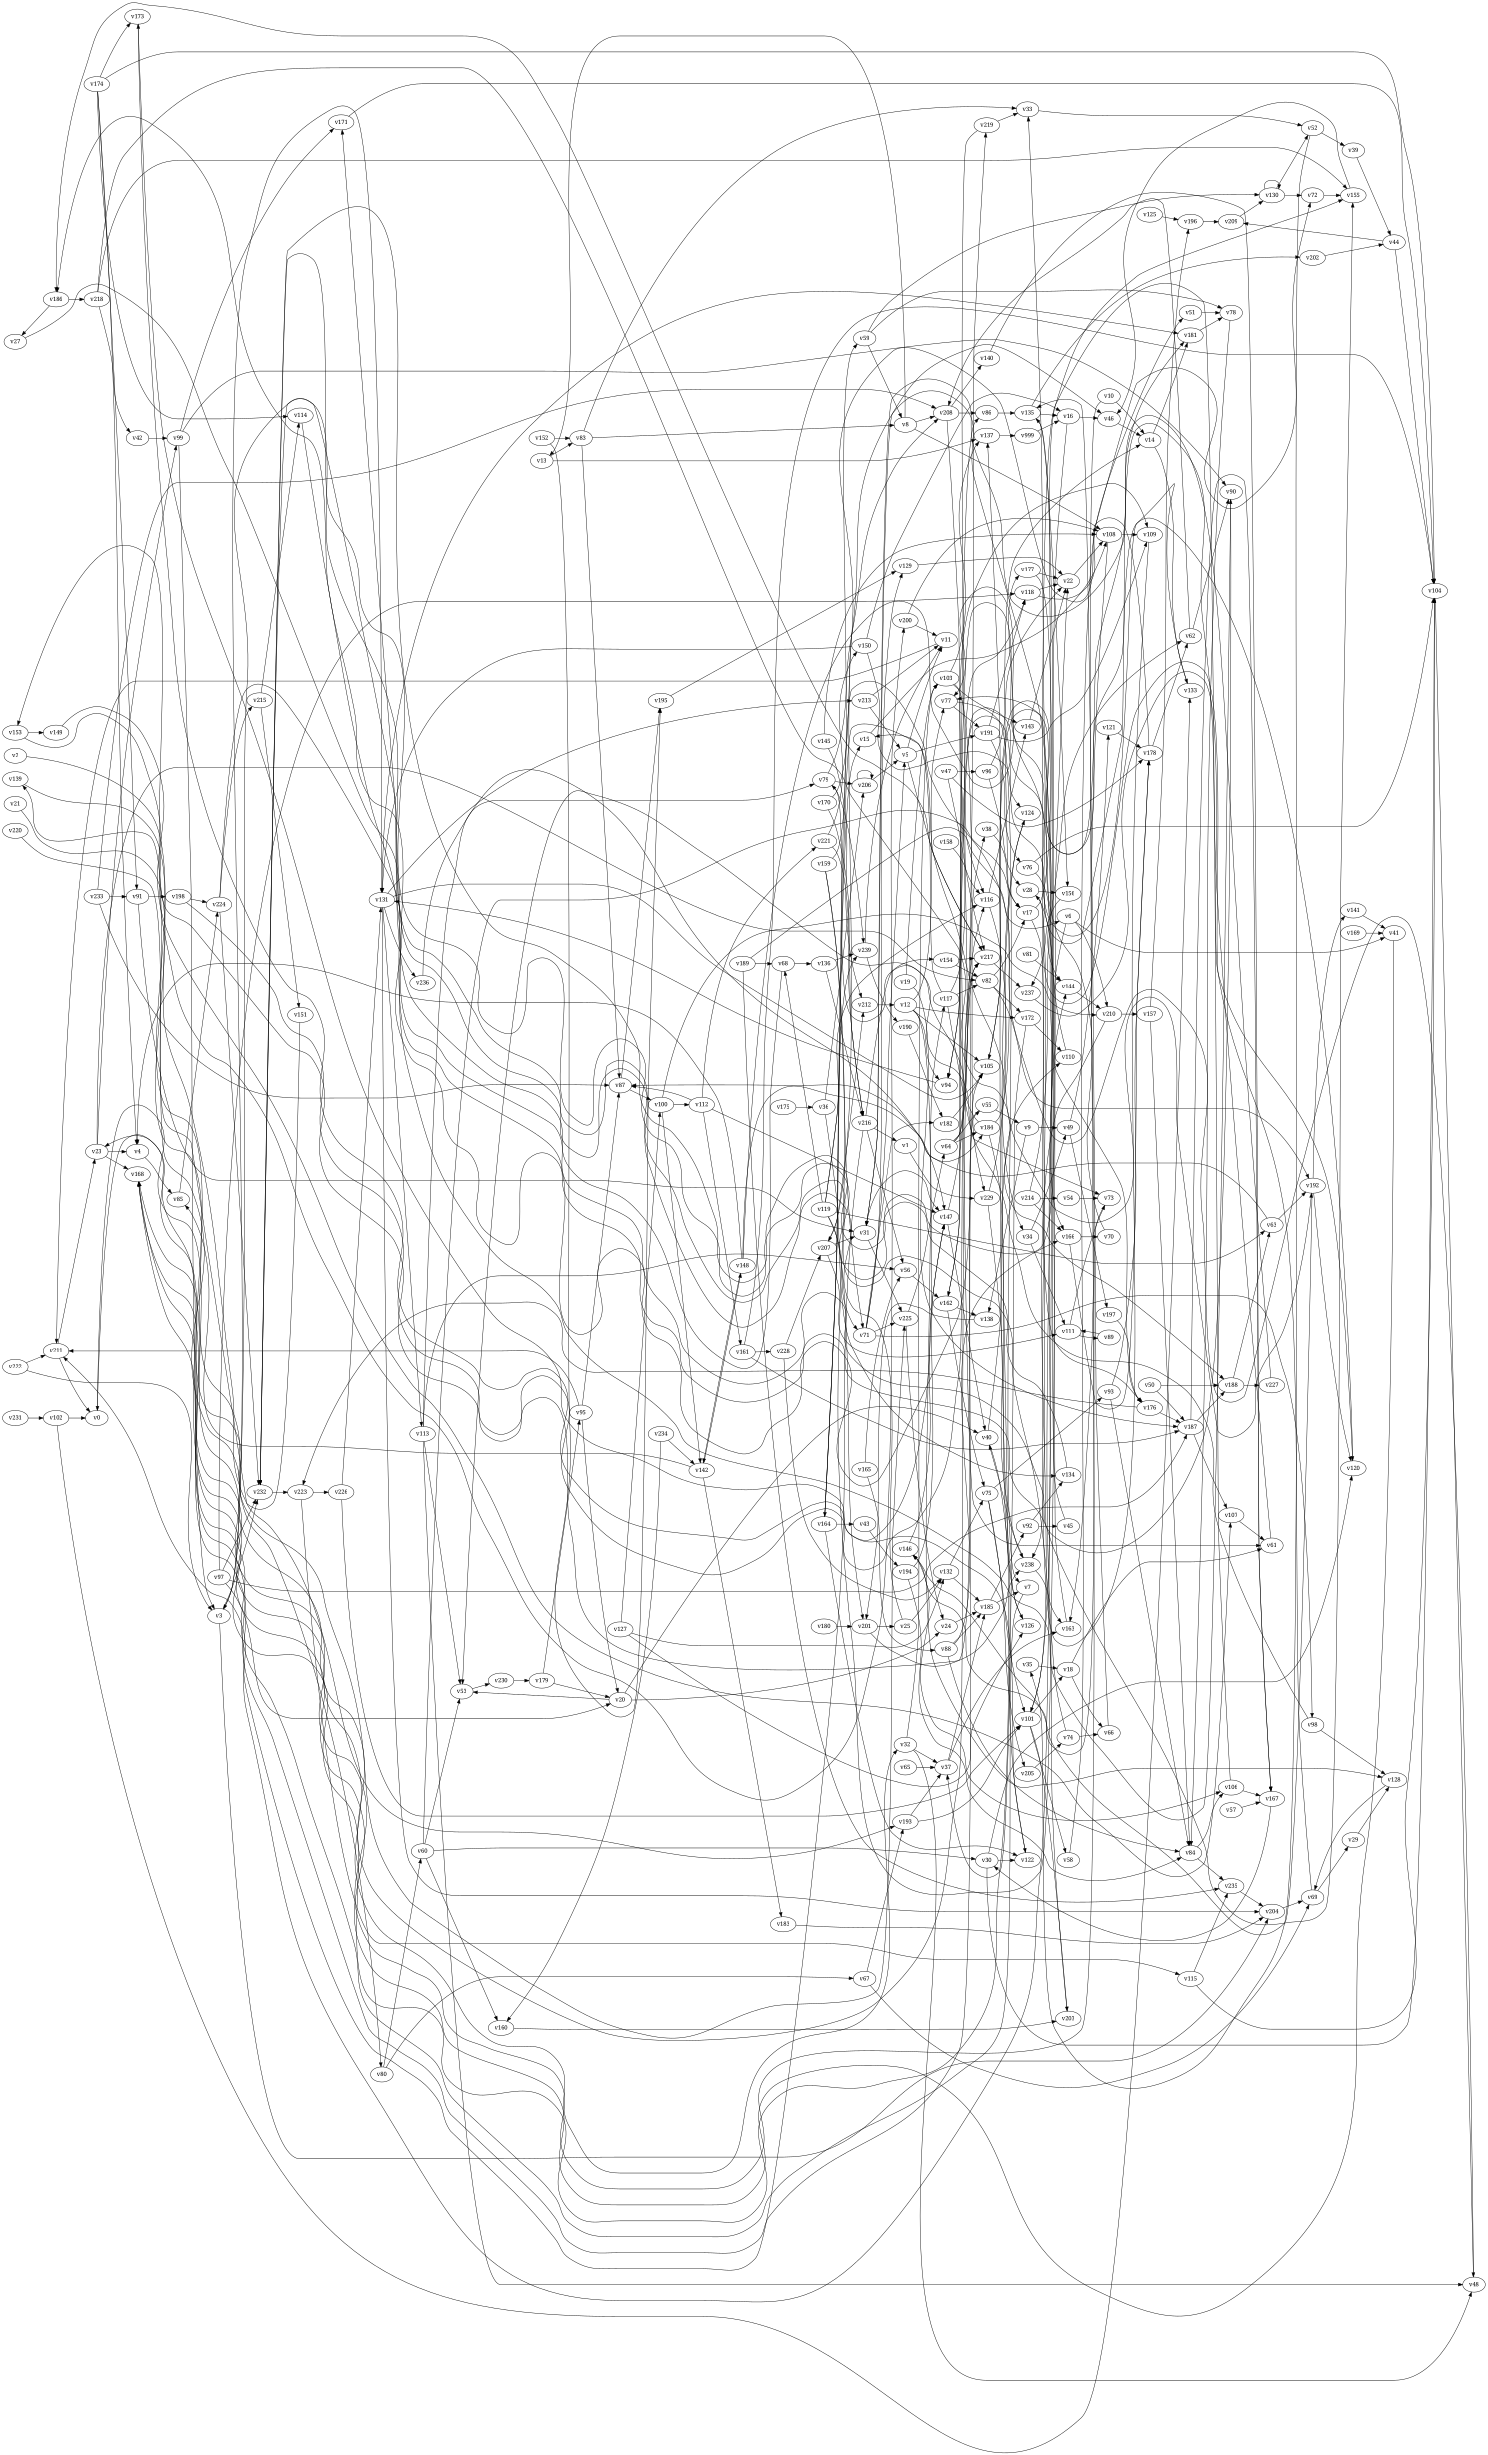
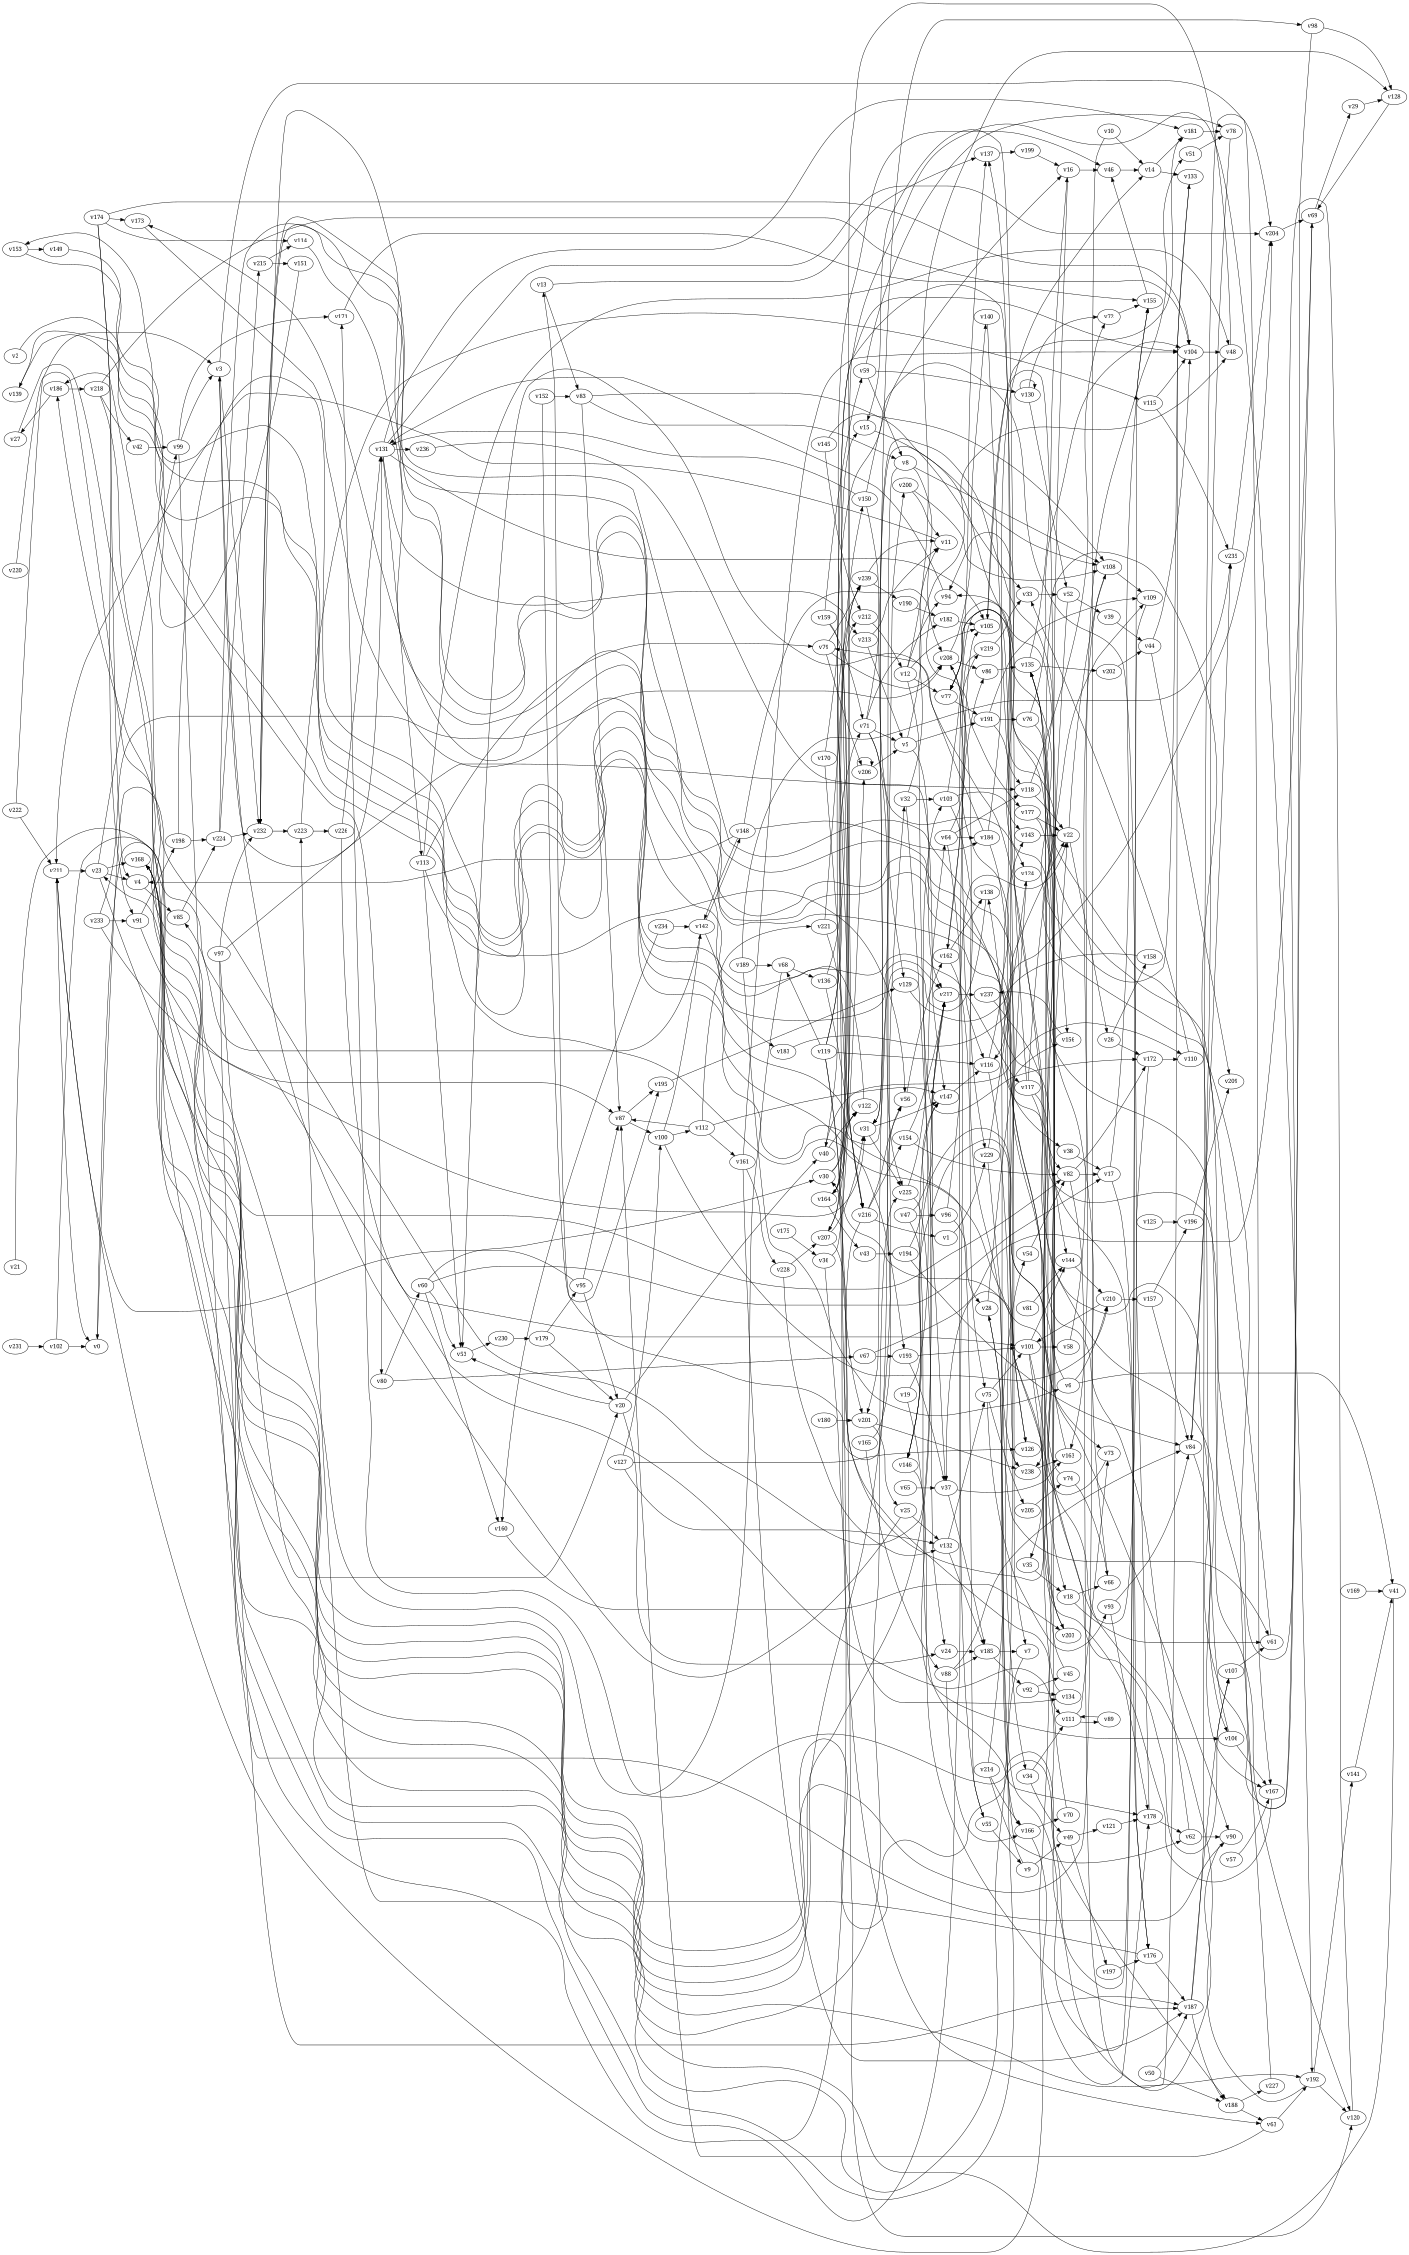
(1250, 210) -> none
(1028, 436) -> (1028, 151)
none -> (1109, 1040)
(1087, 1198) -> (1042, 1227)
(973, 1366) -> none
